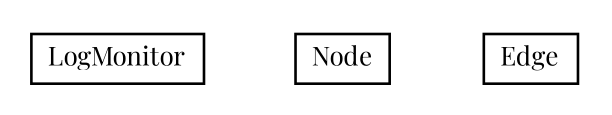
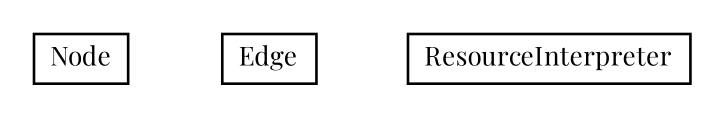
(118, 58) -> none
none -> (549, 58)
